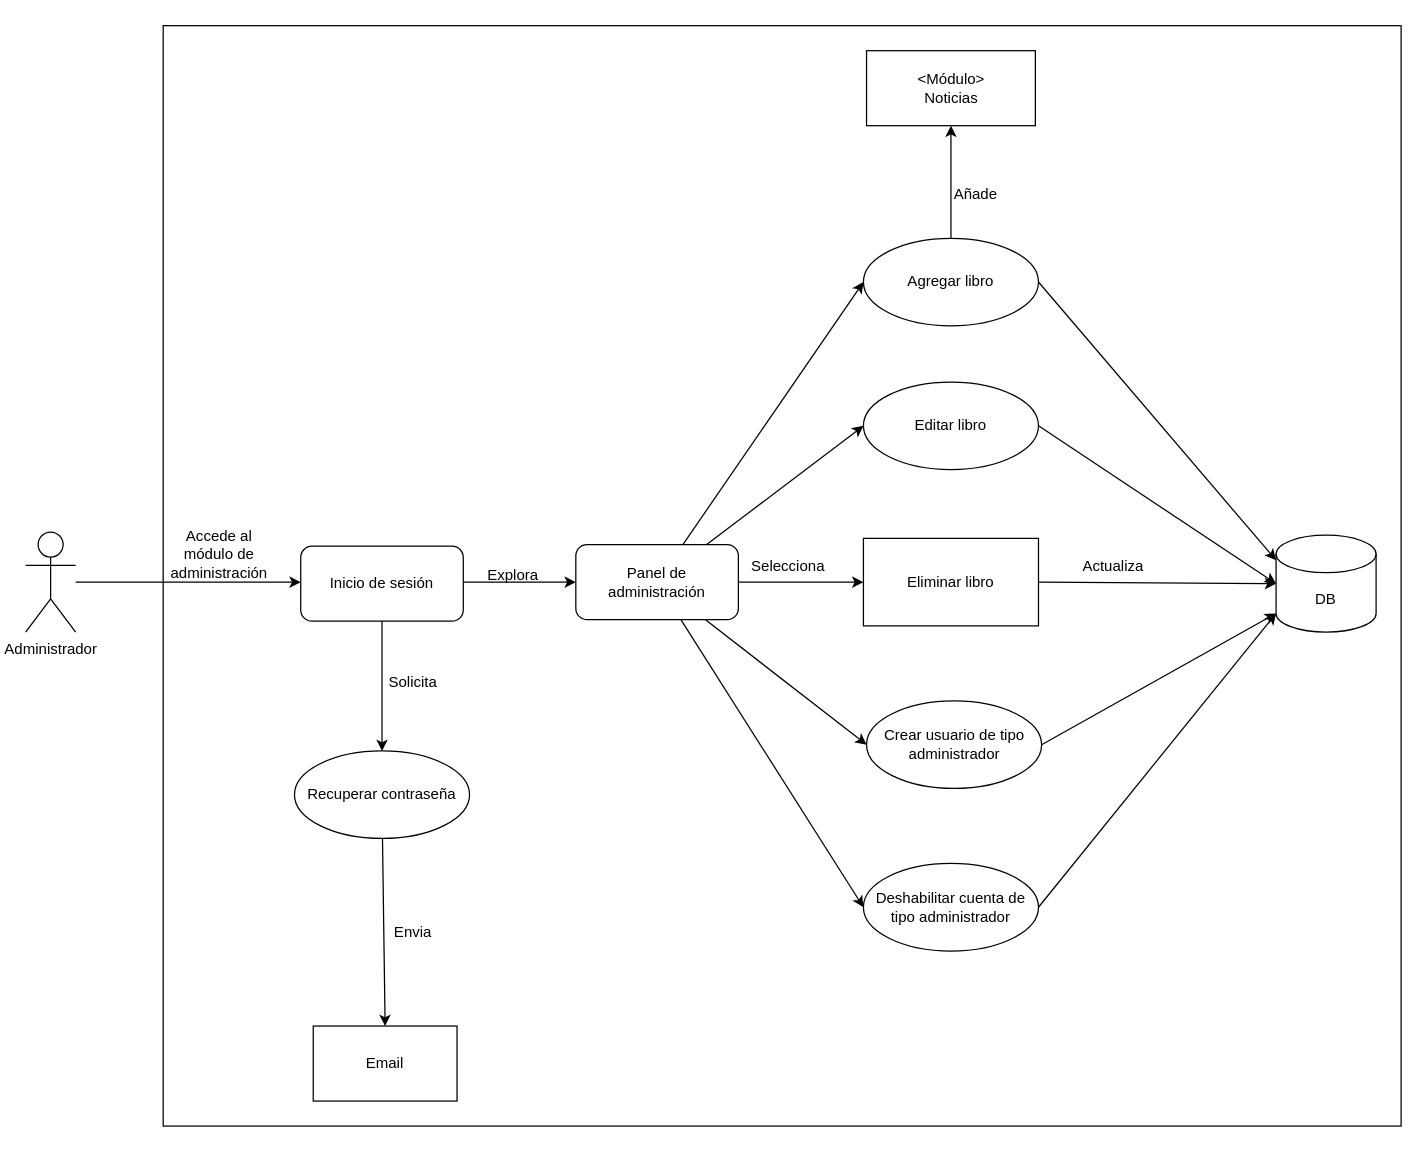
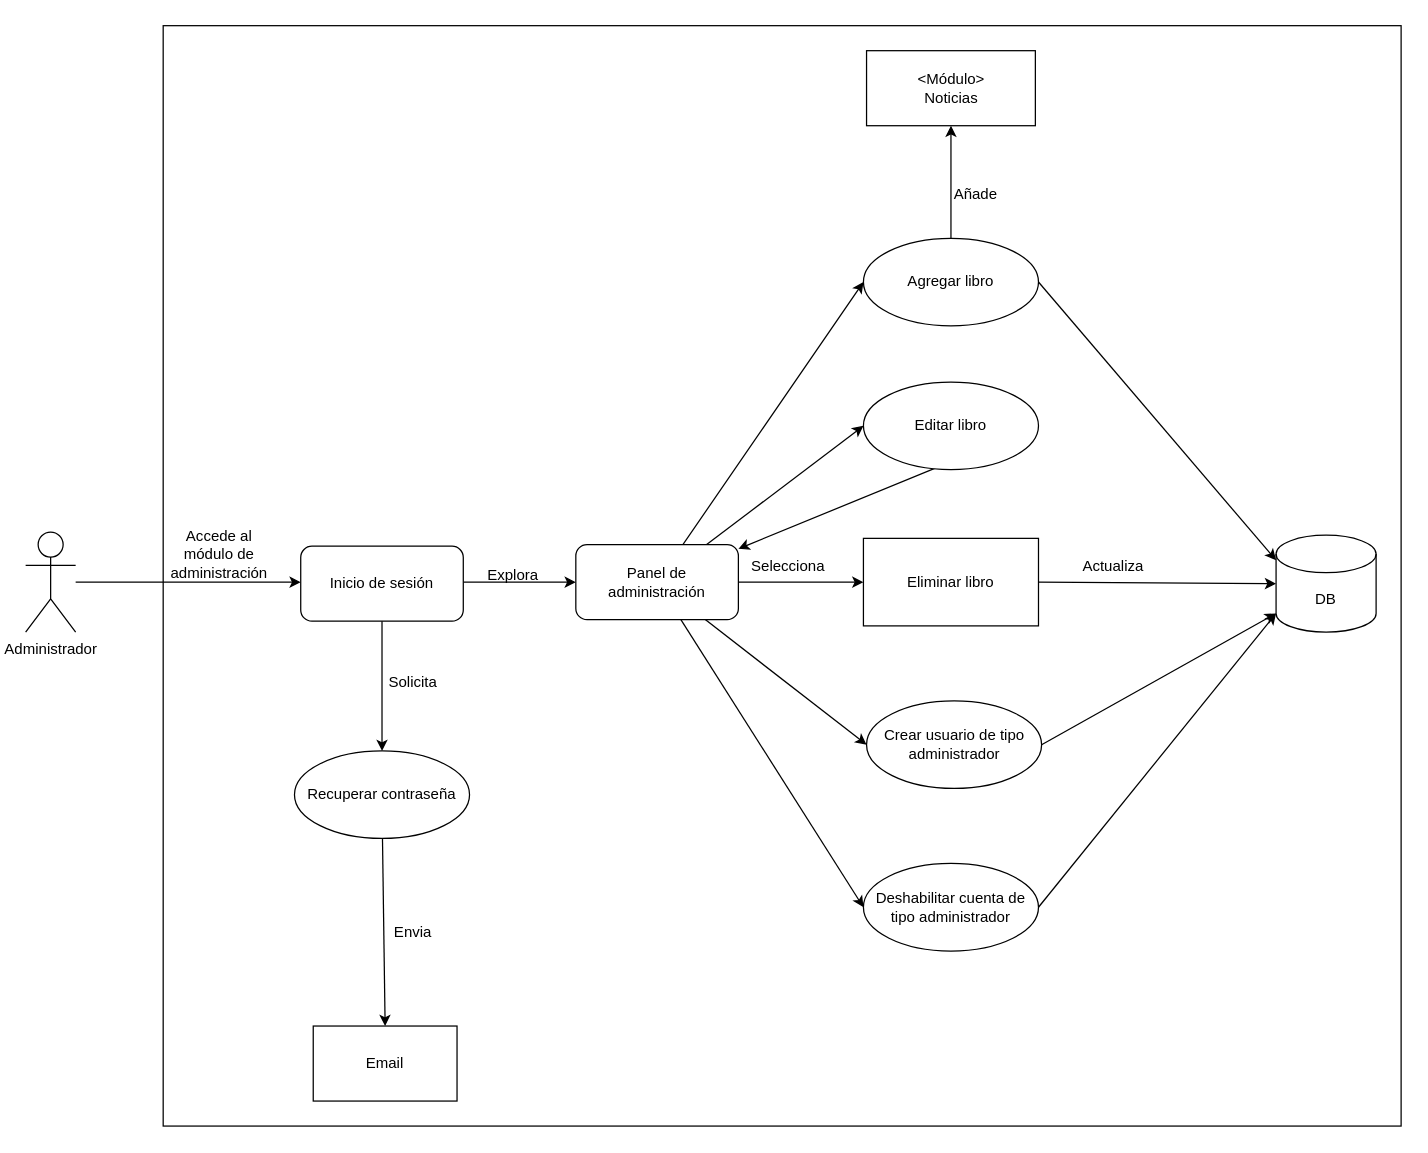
(1153, 502) -> (840, 507)
